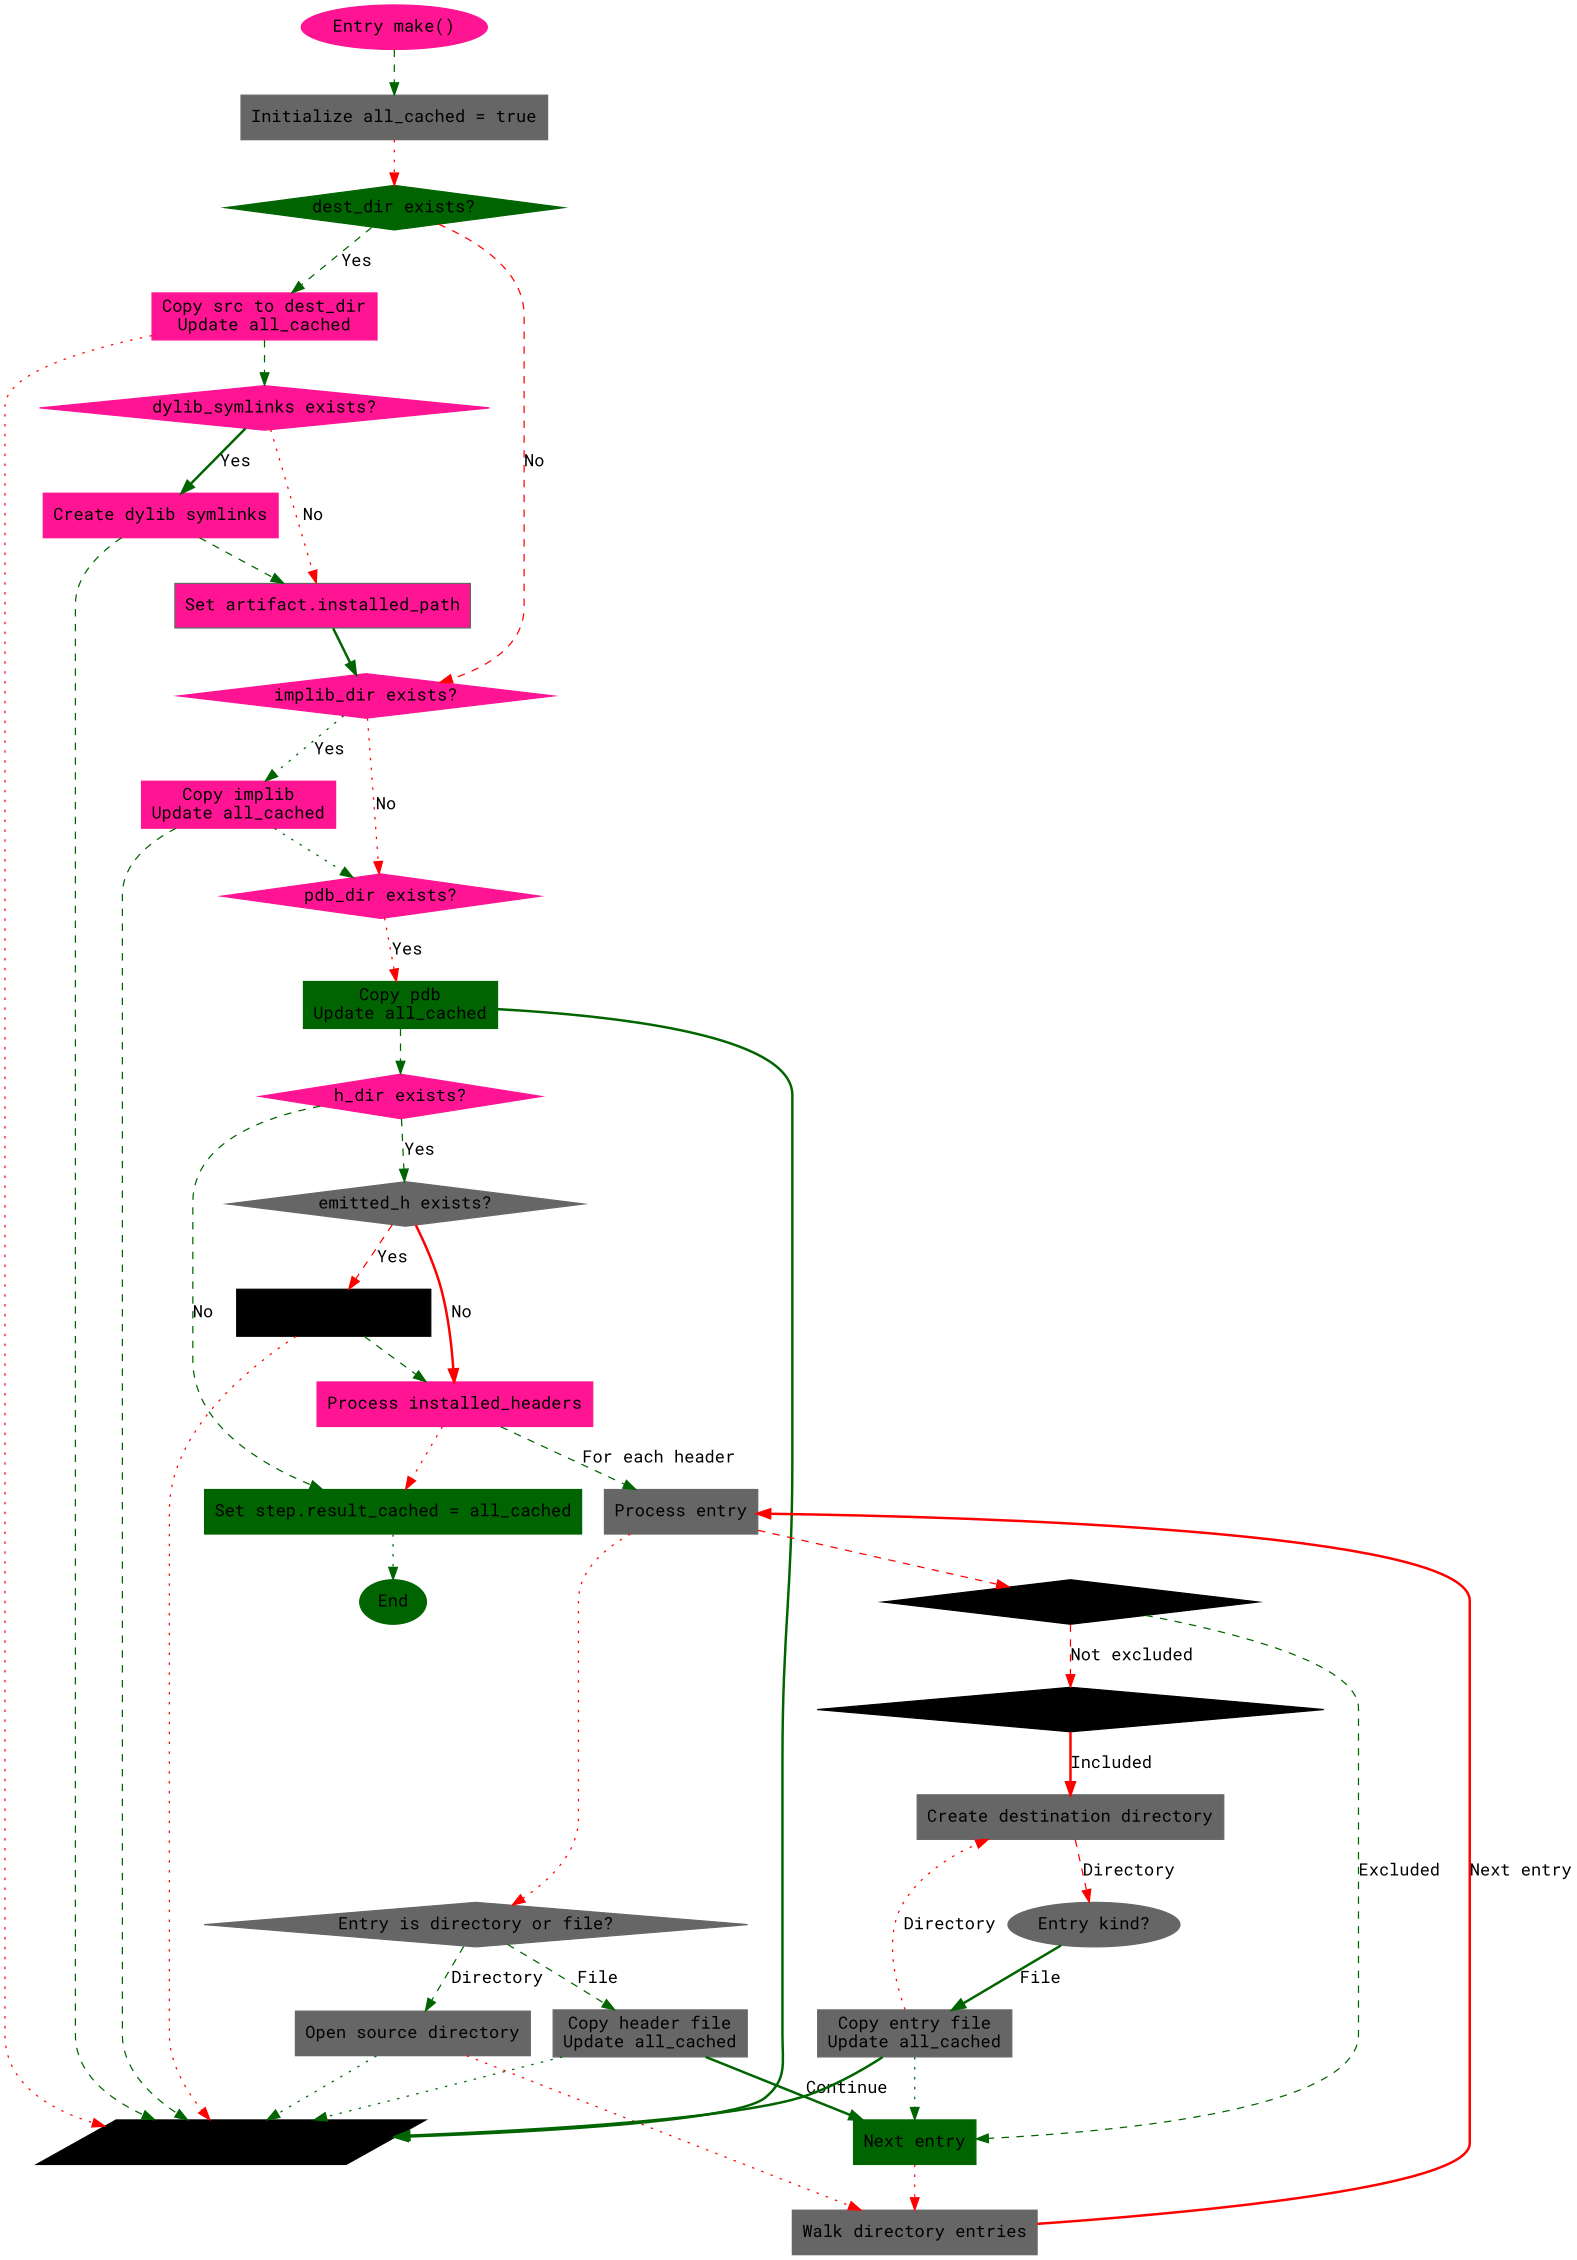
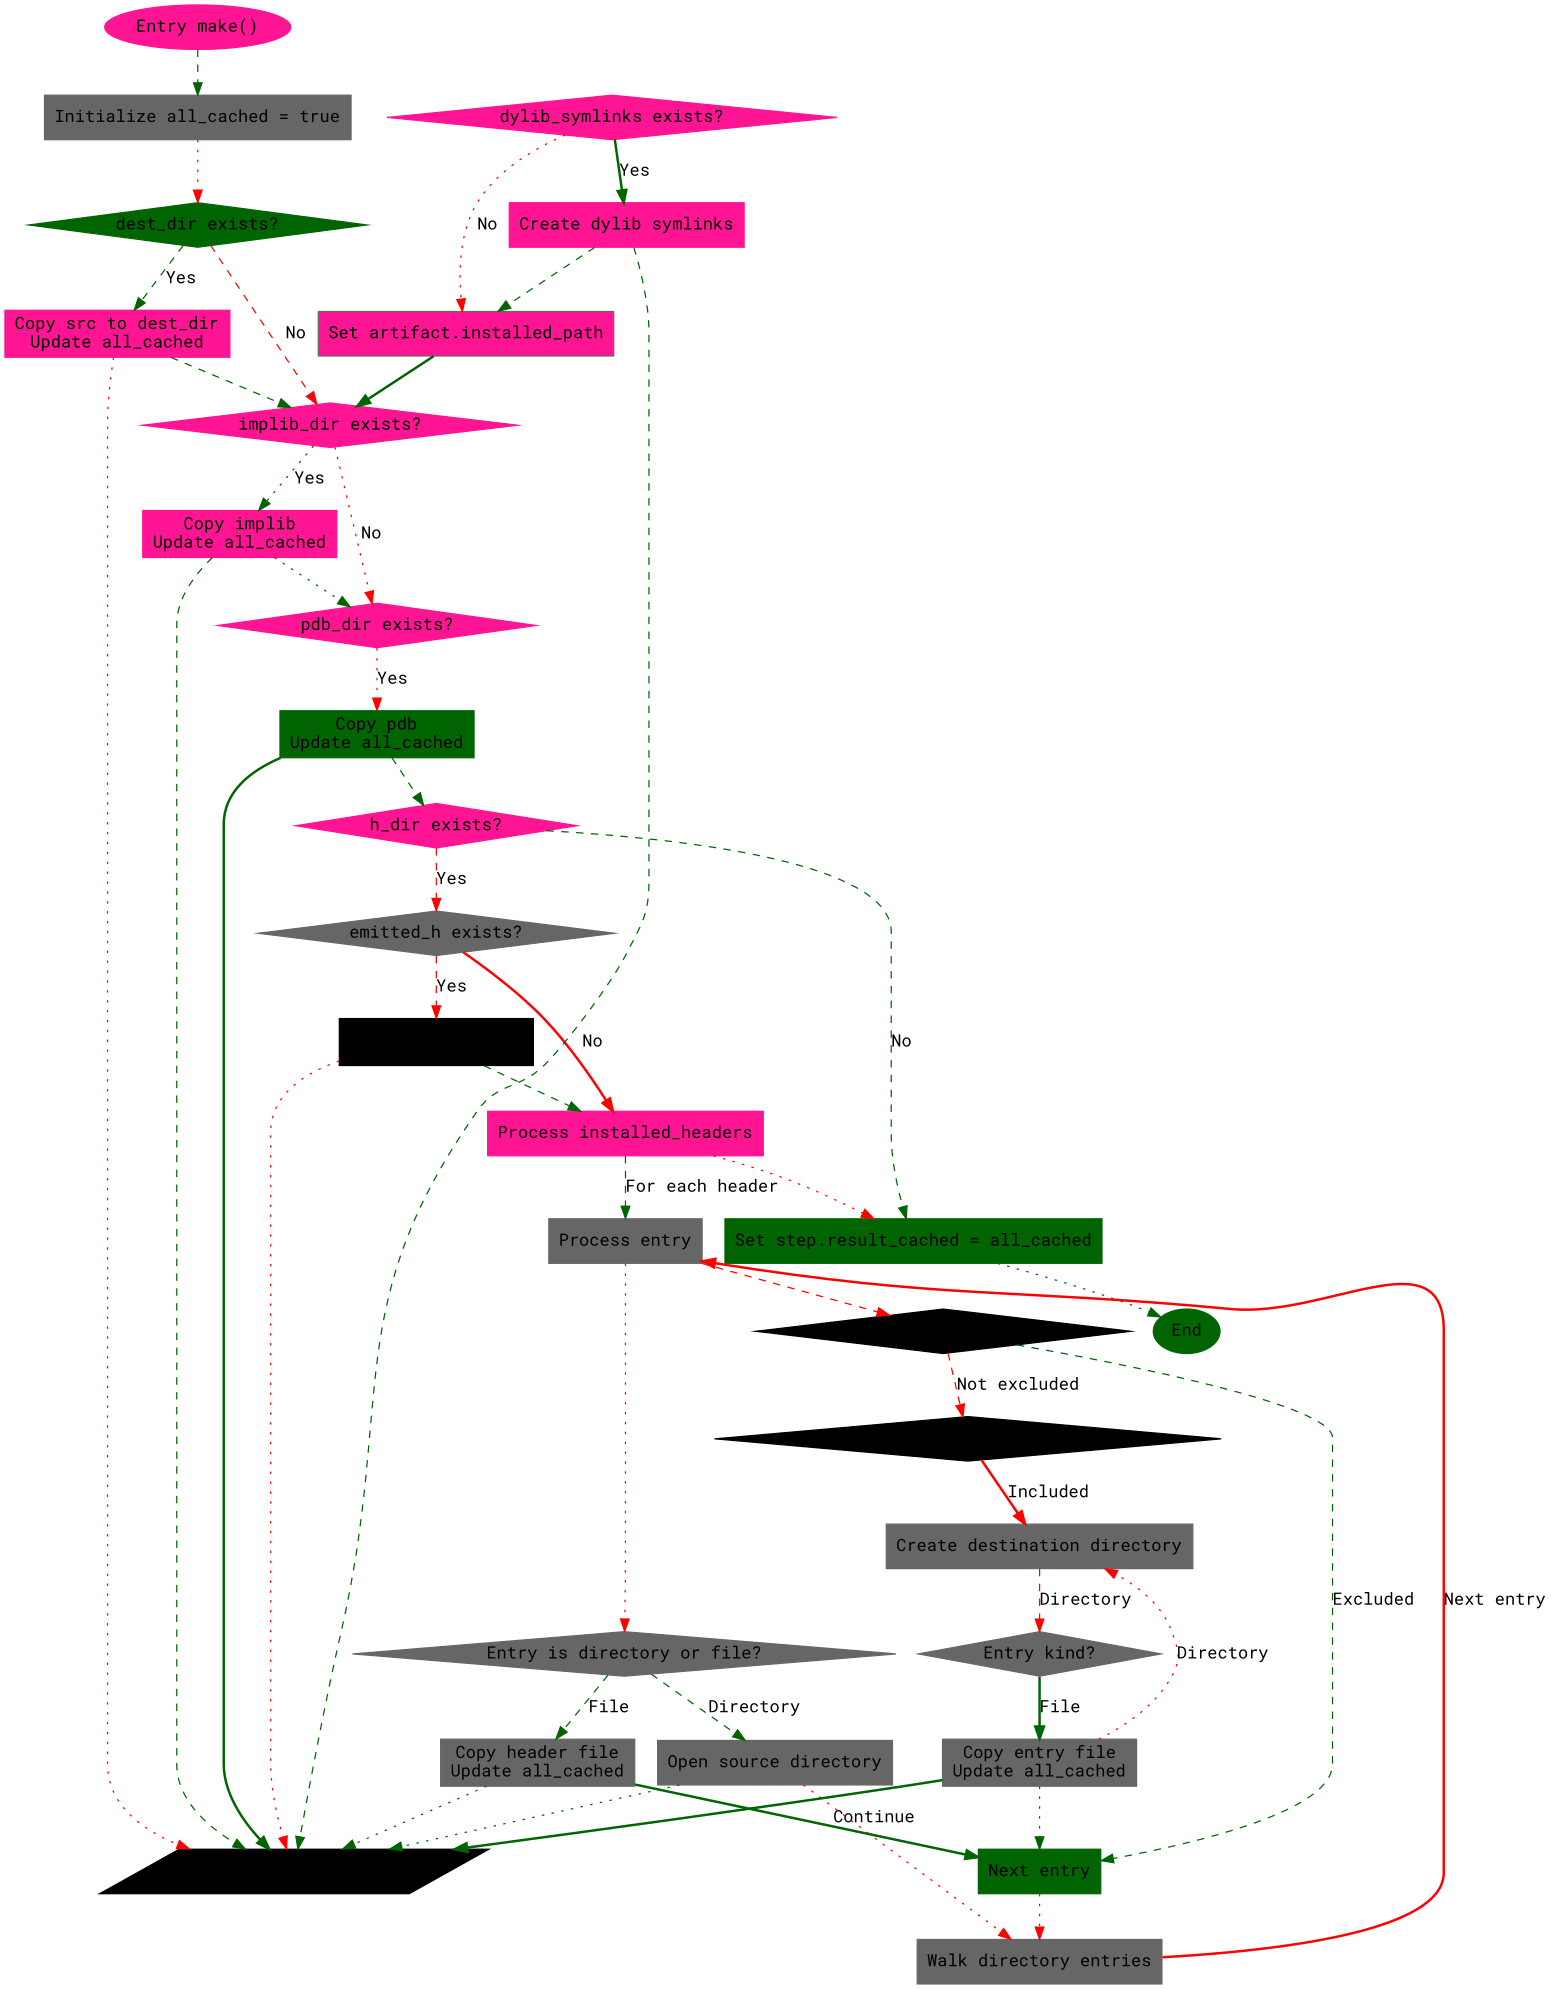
(265, 356) -> (225, 380)
(403, 1144) -> (436, 873)
(1094, 1925) -> (1040, 1654)
